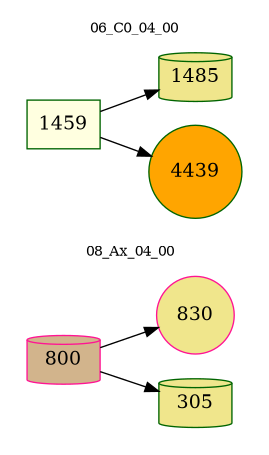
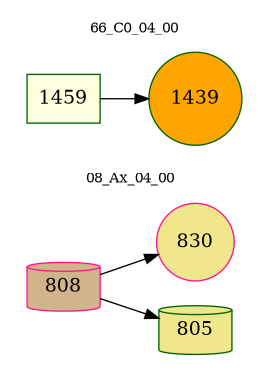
(135, 29) -> (135, 29)
(195, 77) -> none
(195, 172) -> (195, 99)
(64, 360) -> (64, 287)
(195, 403) -> (195, 330)
